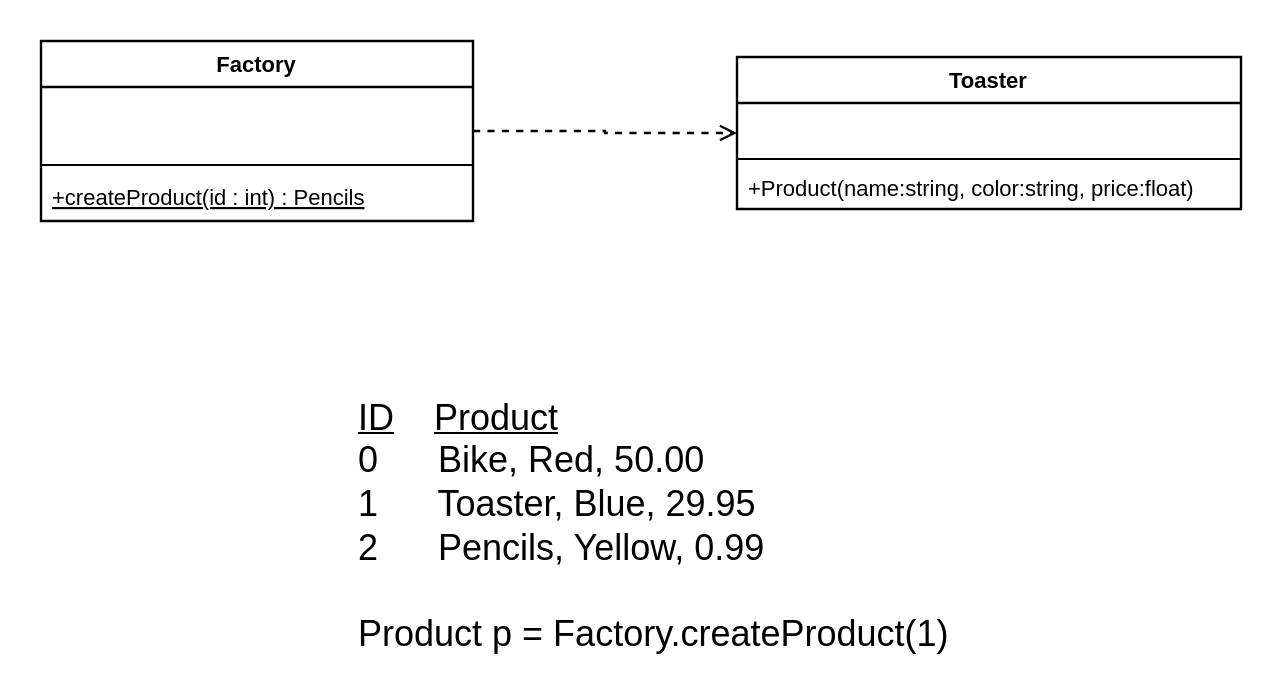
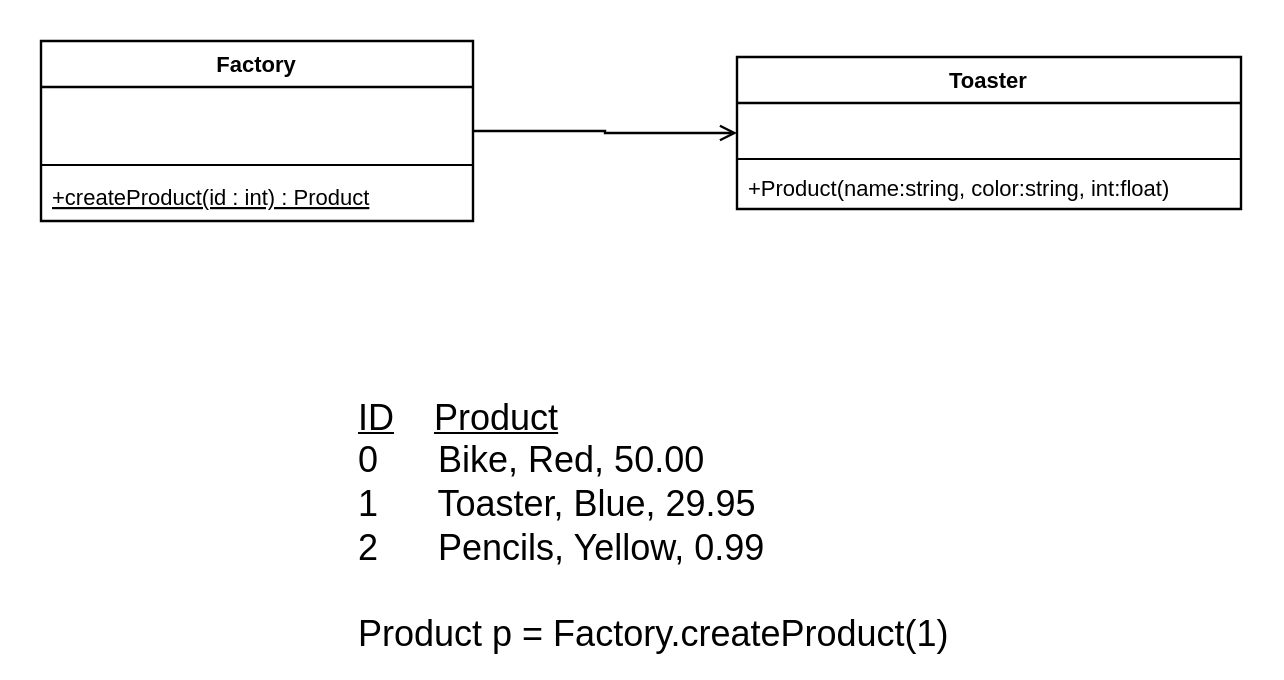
(541, 131) -> (541, 131)
(1009, 189) -> (997, 189)
(233, 198) -> (239, 198)
